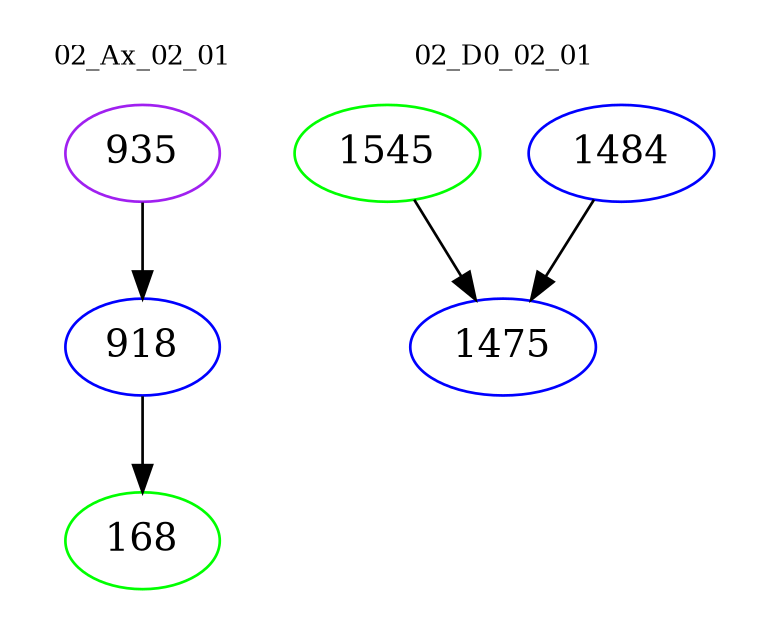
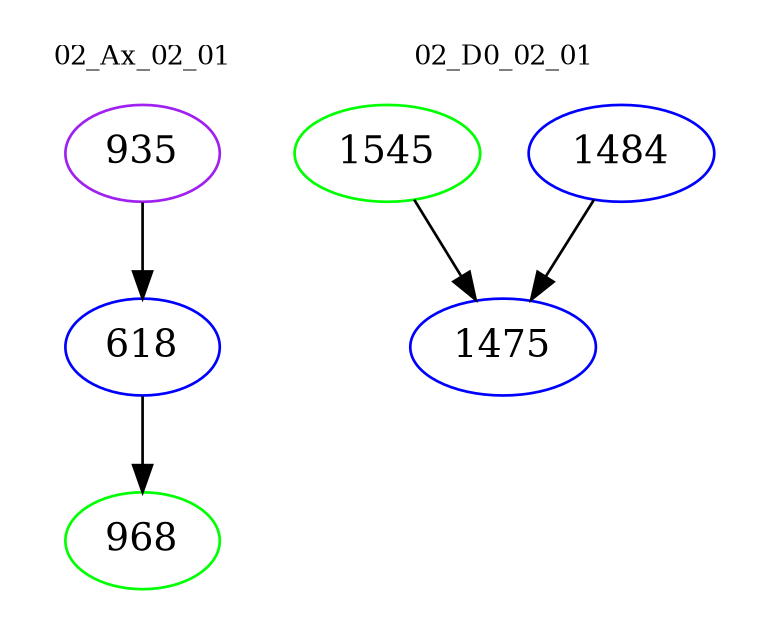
(143, 347) -> (143, 347)
(143, 541) -> (143, 541)
